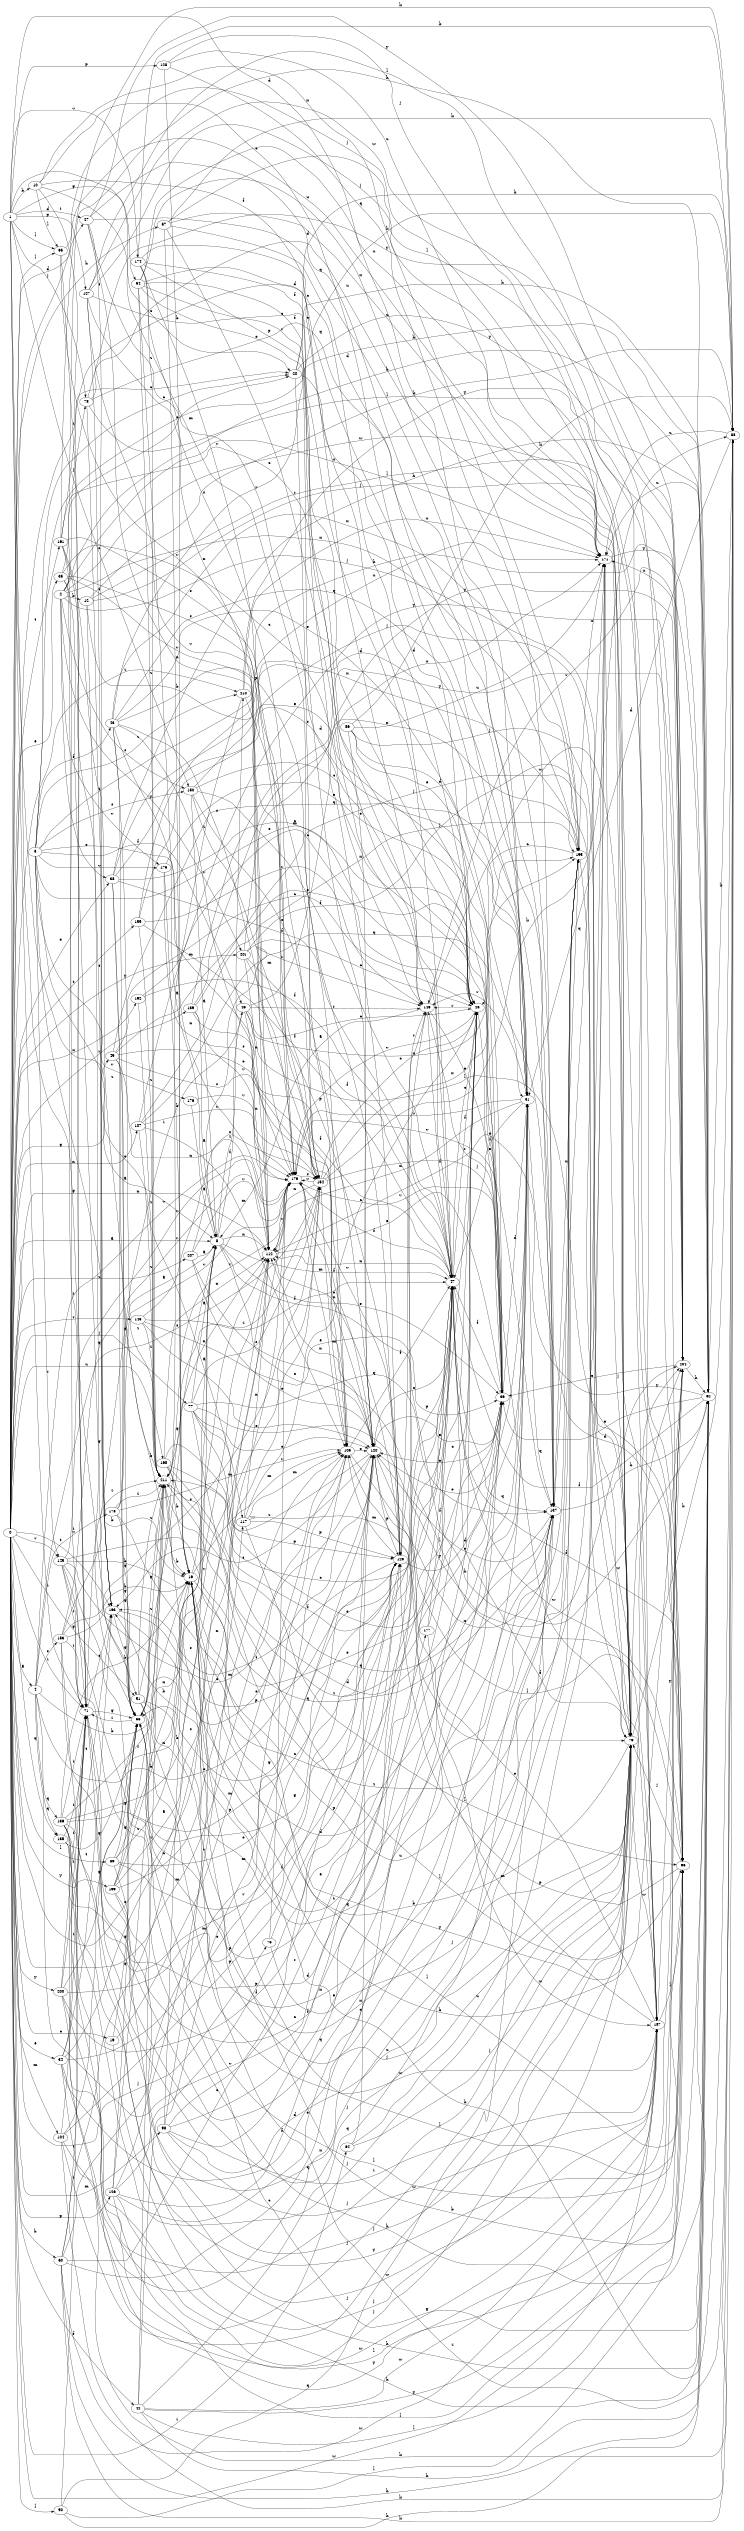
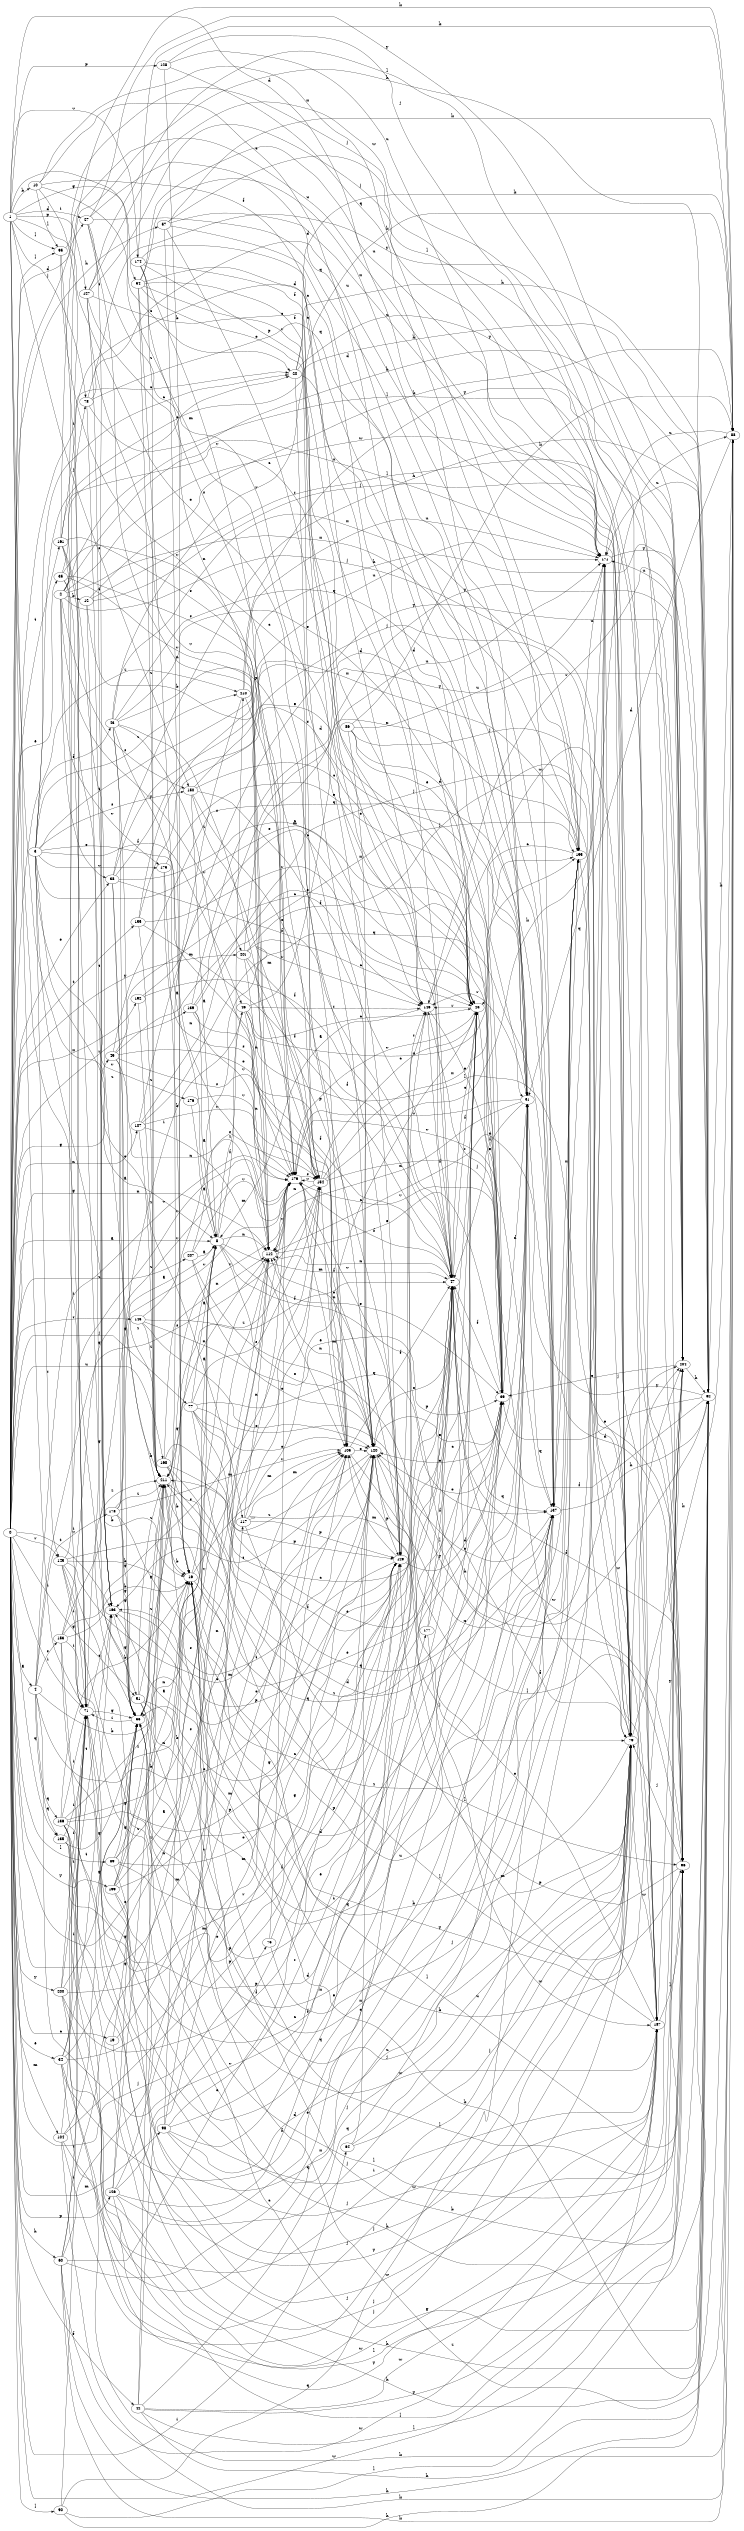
none -> (301, 751)
(164, 1692) -> (164, 1692)
